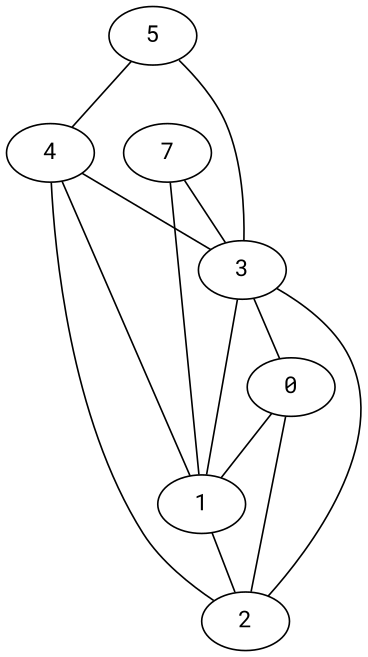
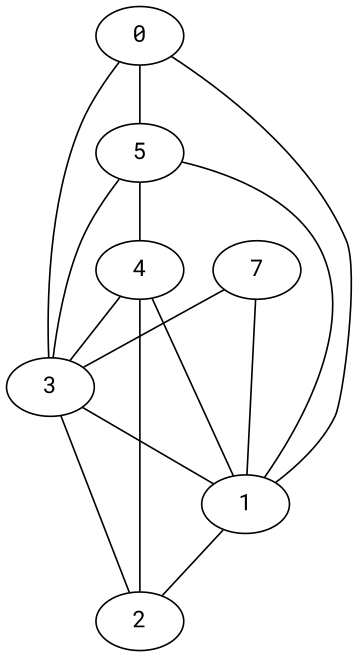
none -> (331, 286)
(268, 504) -> (140, 94)
